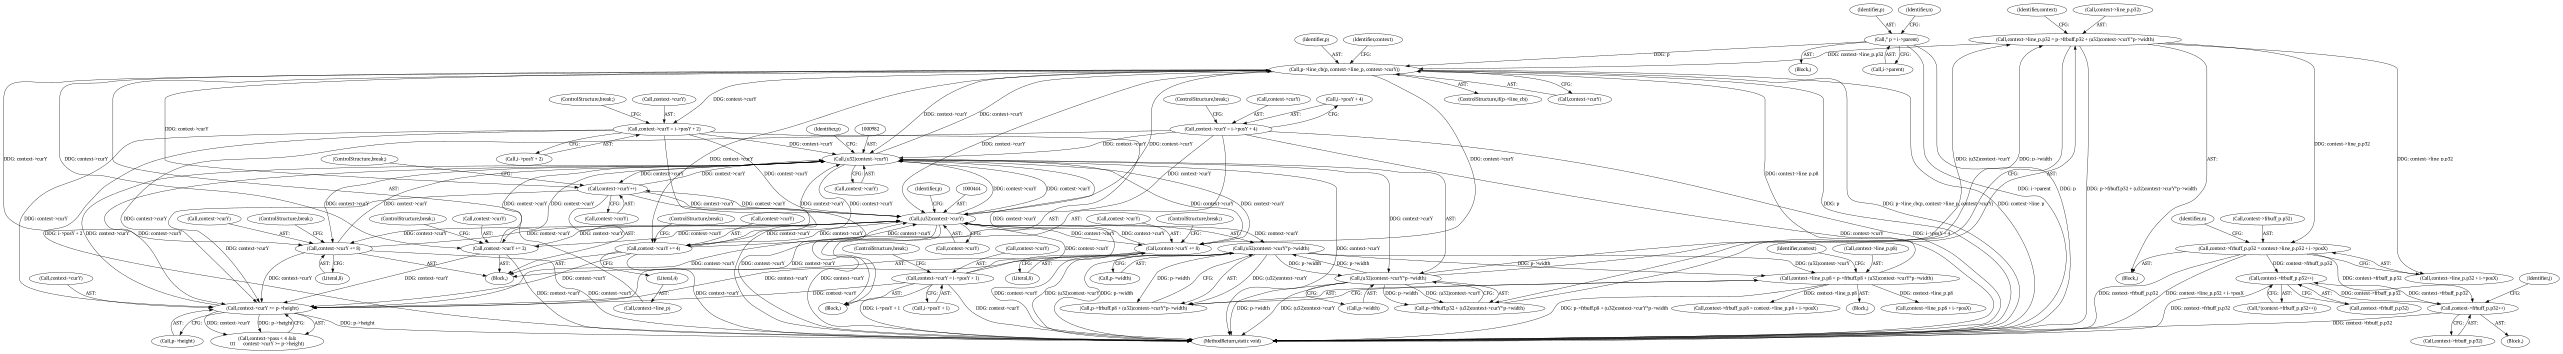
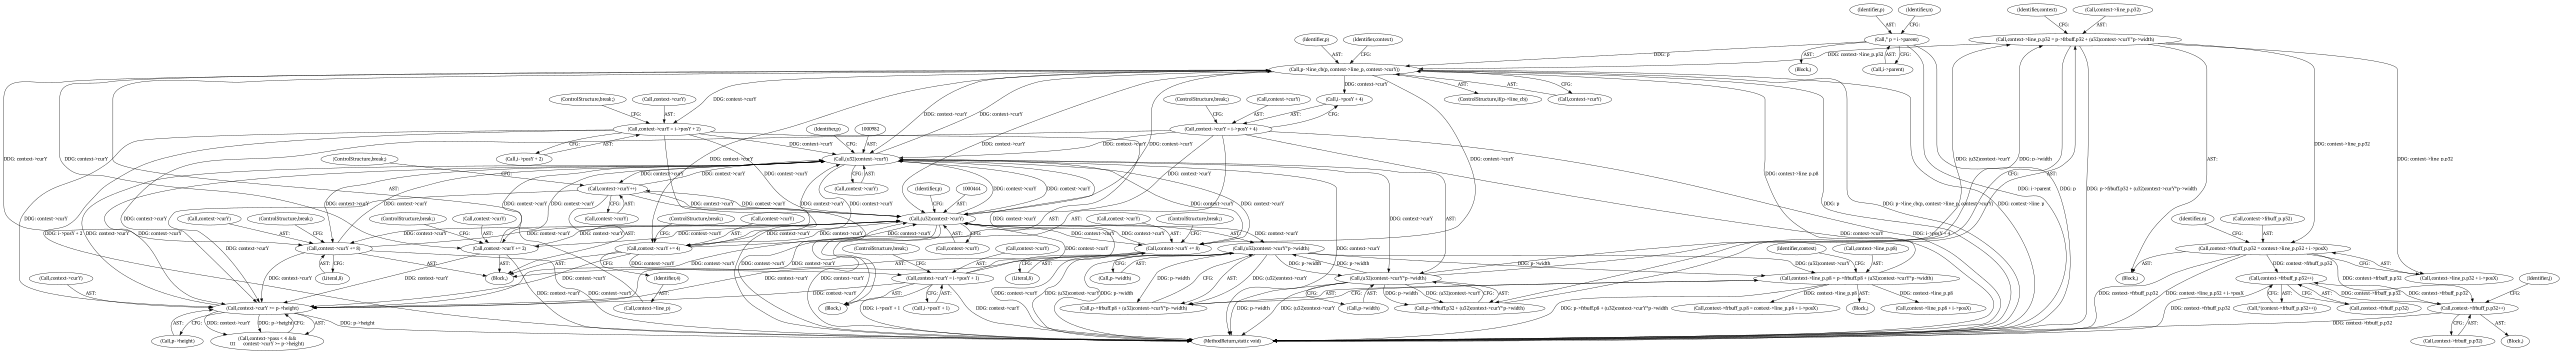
(362, 81) -> (1344, 83)
(667, 279) -> (667, 279)
(746, 327) -> (799, 272)
